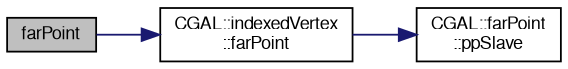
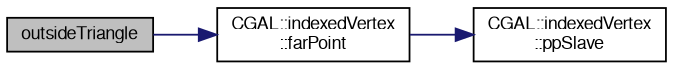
(52, 35) -> (80, 35)
(489, 35) -> (570, 35)
